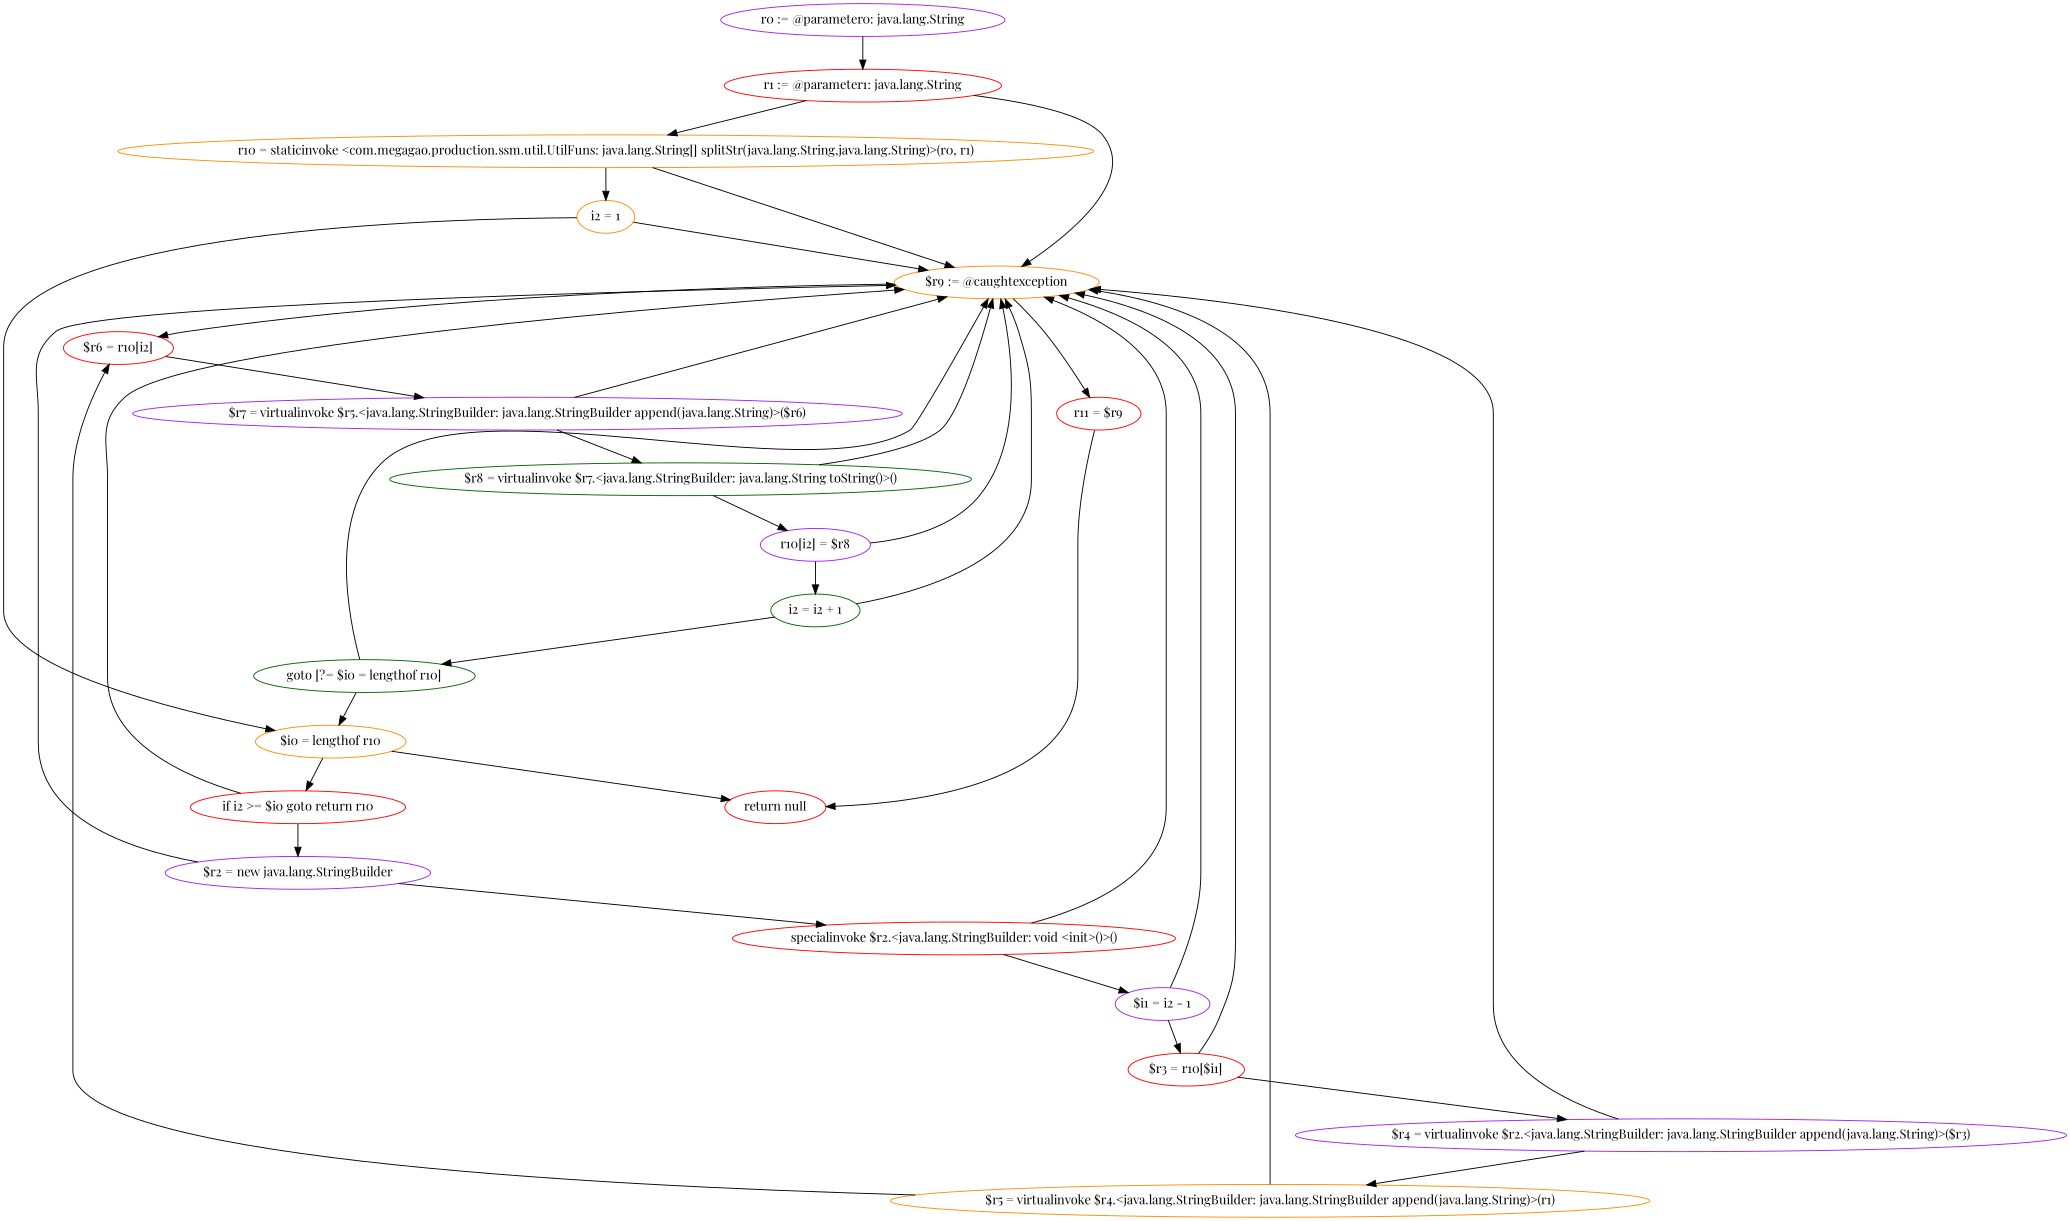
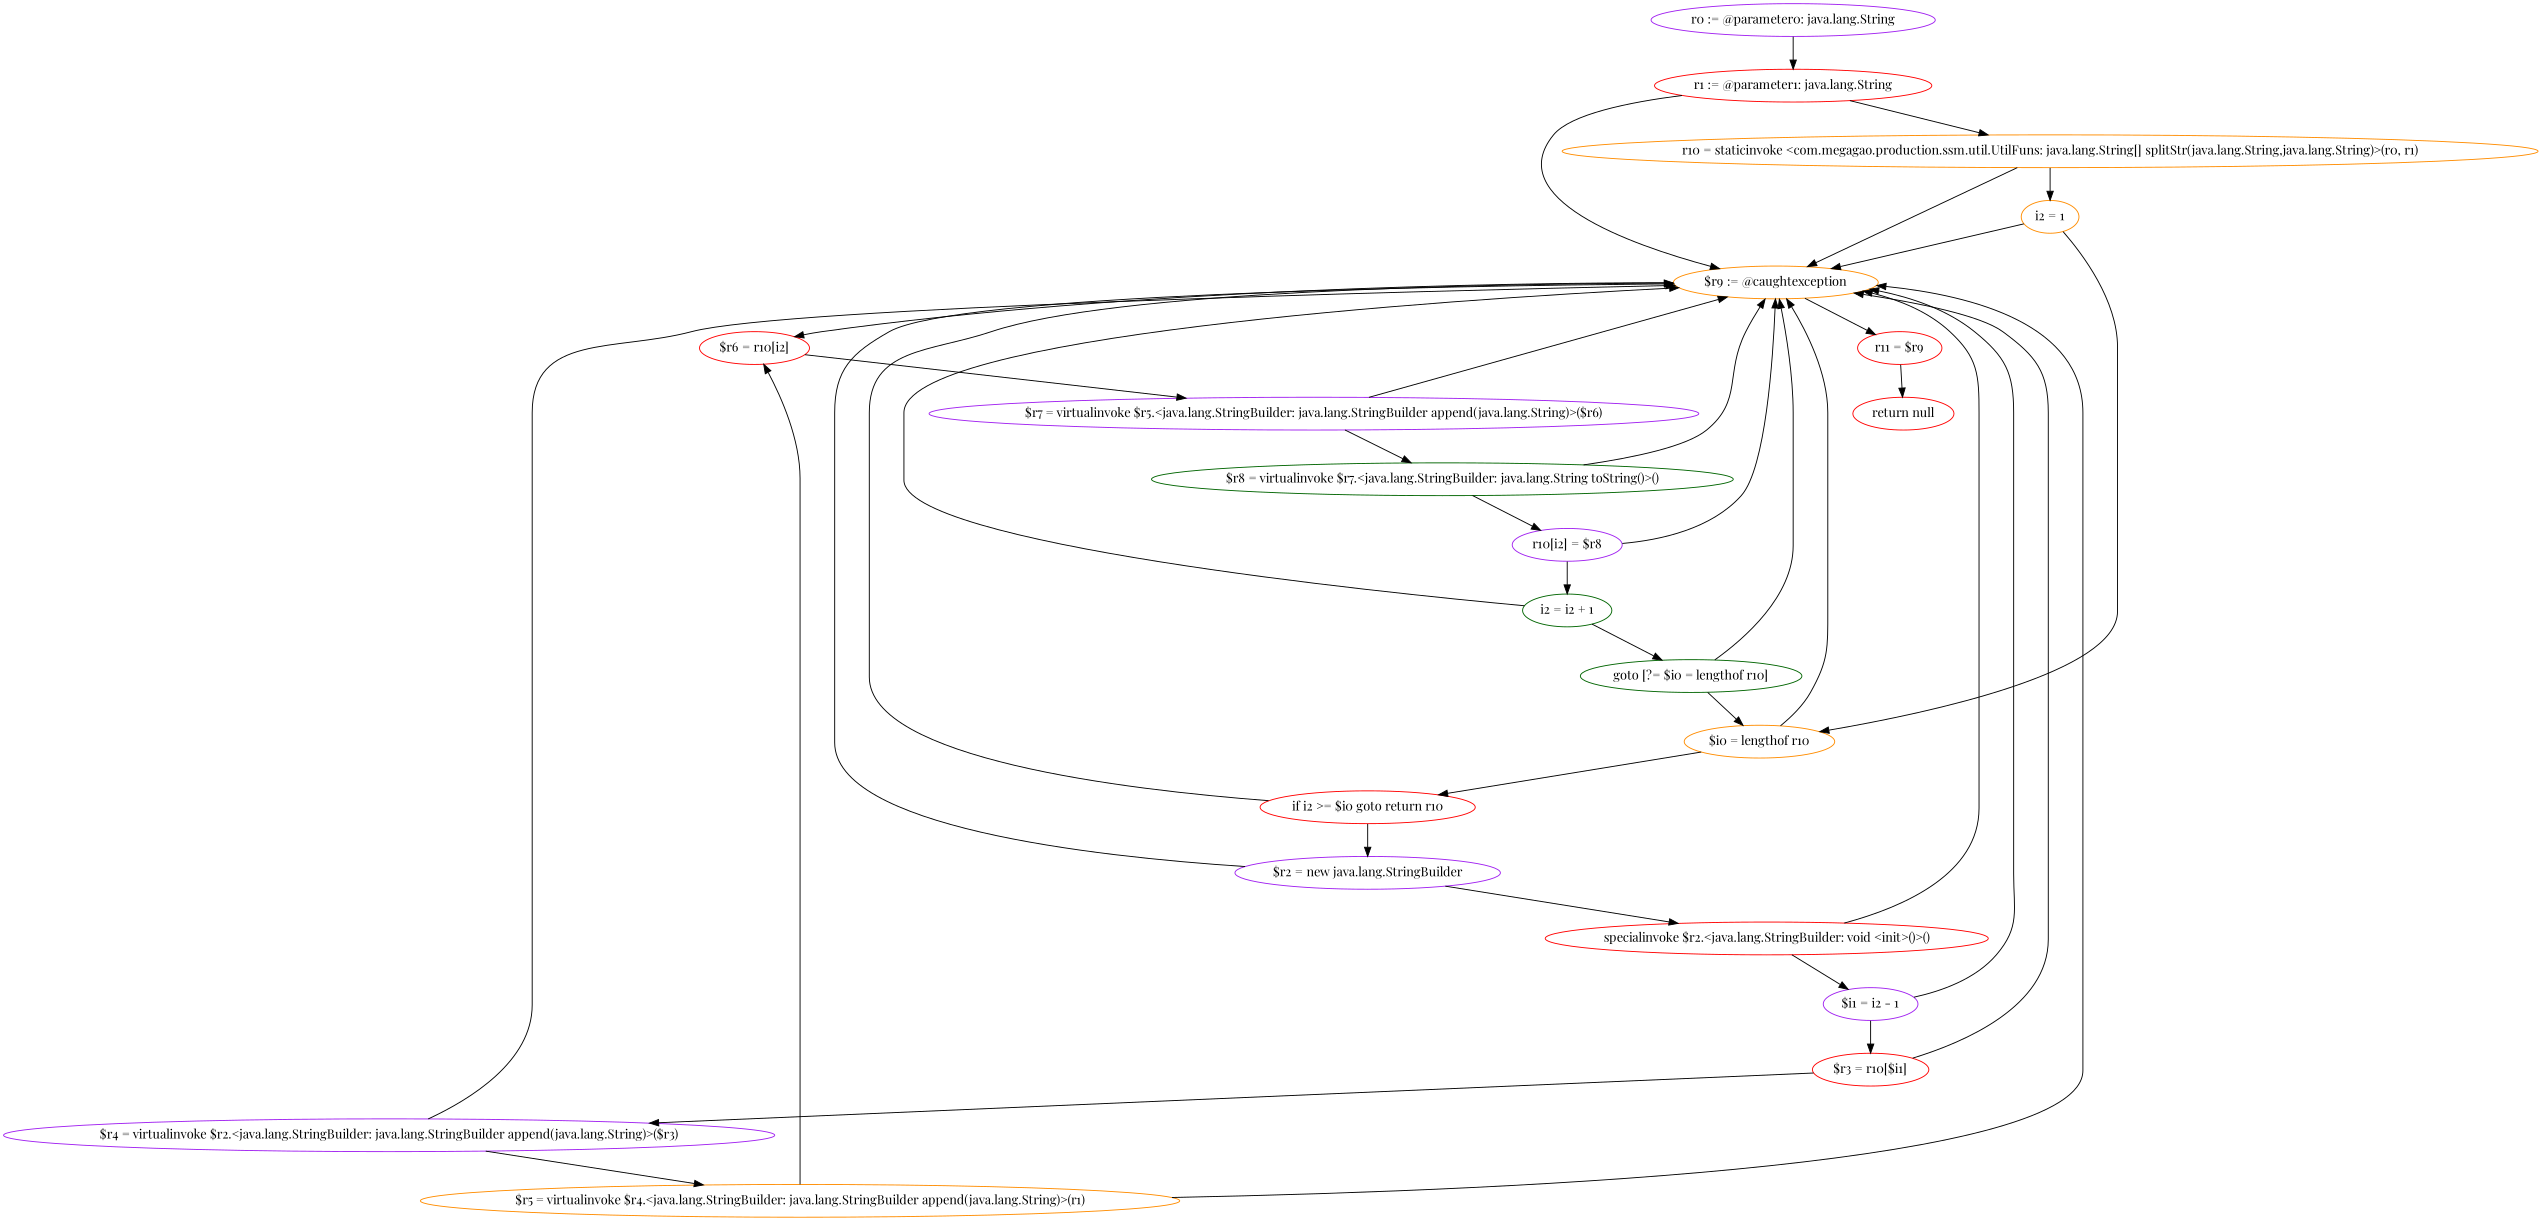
(556, 775) -> (1828, 520)
